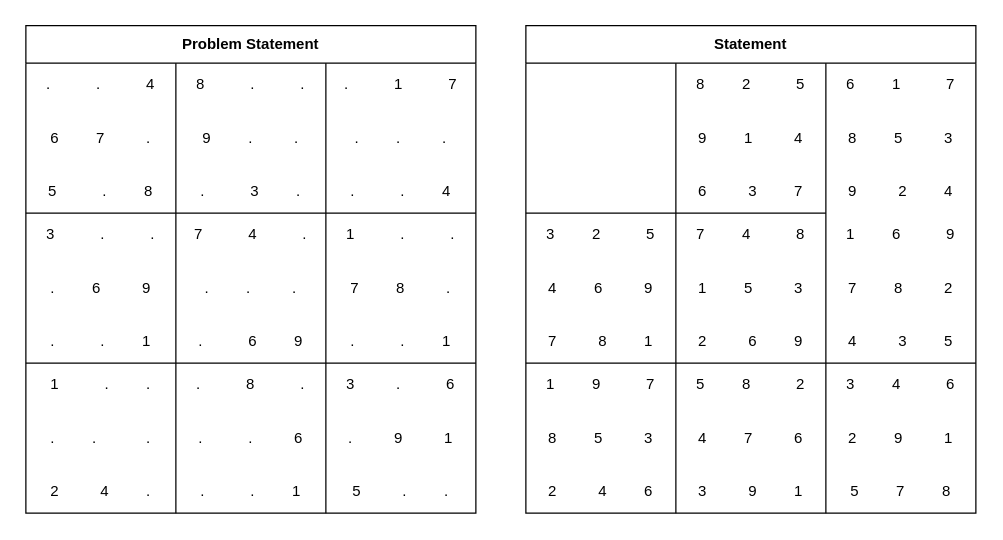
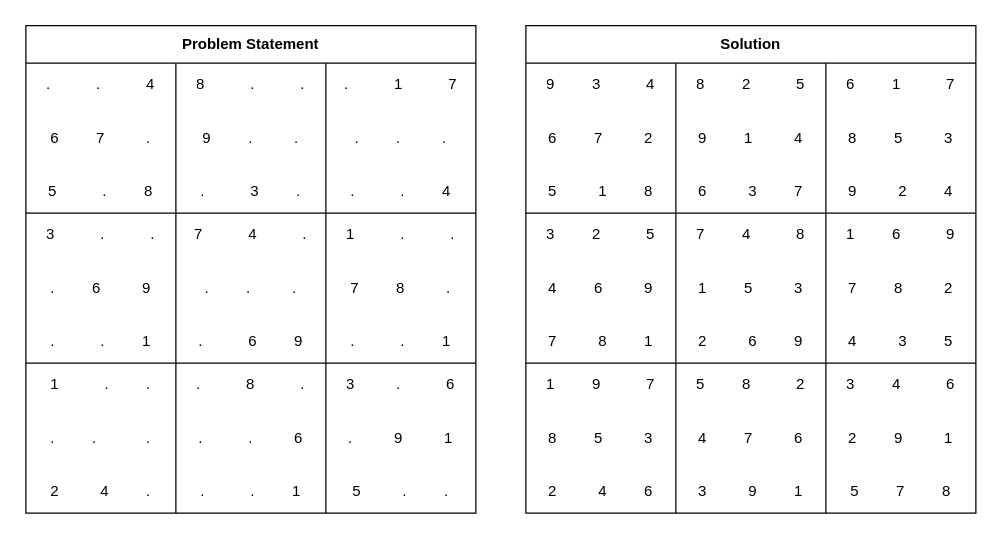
(751, 44) -> (751, 44)
none -> (601, 138)
